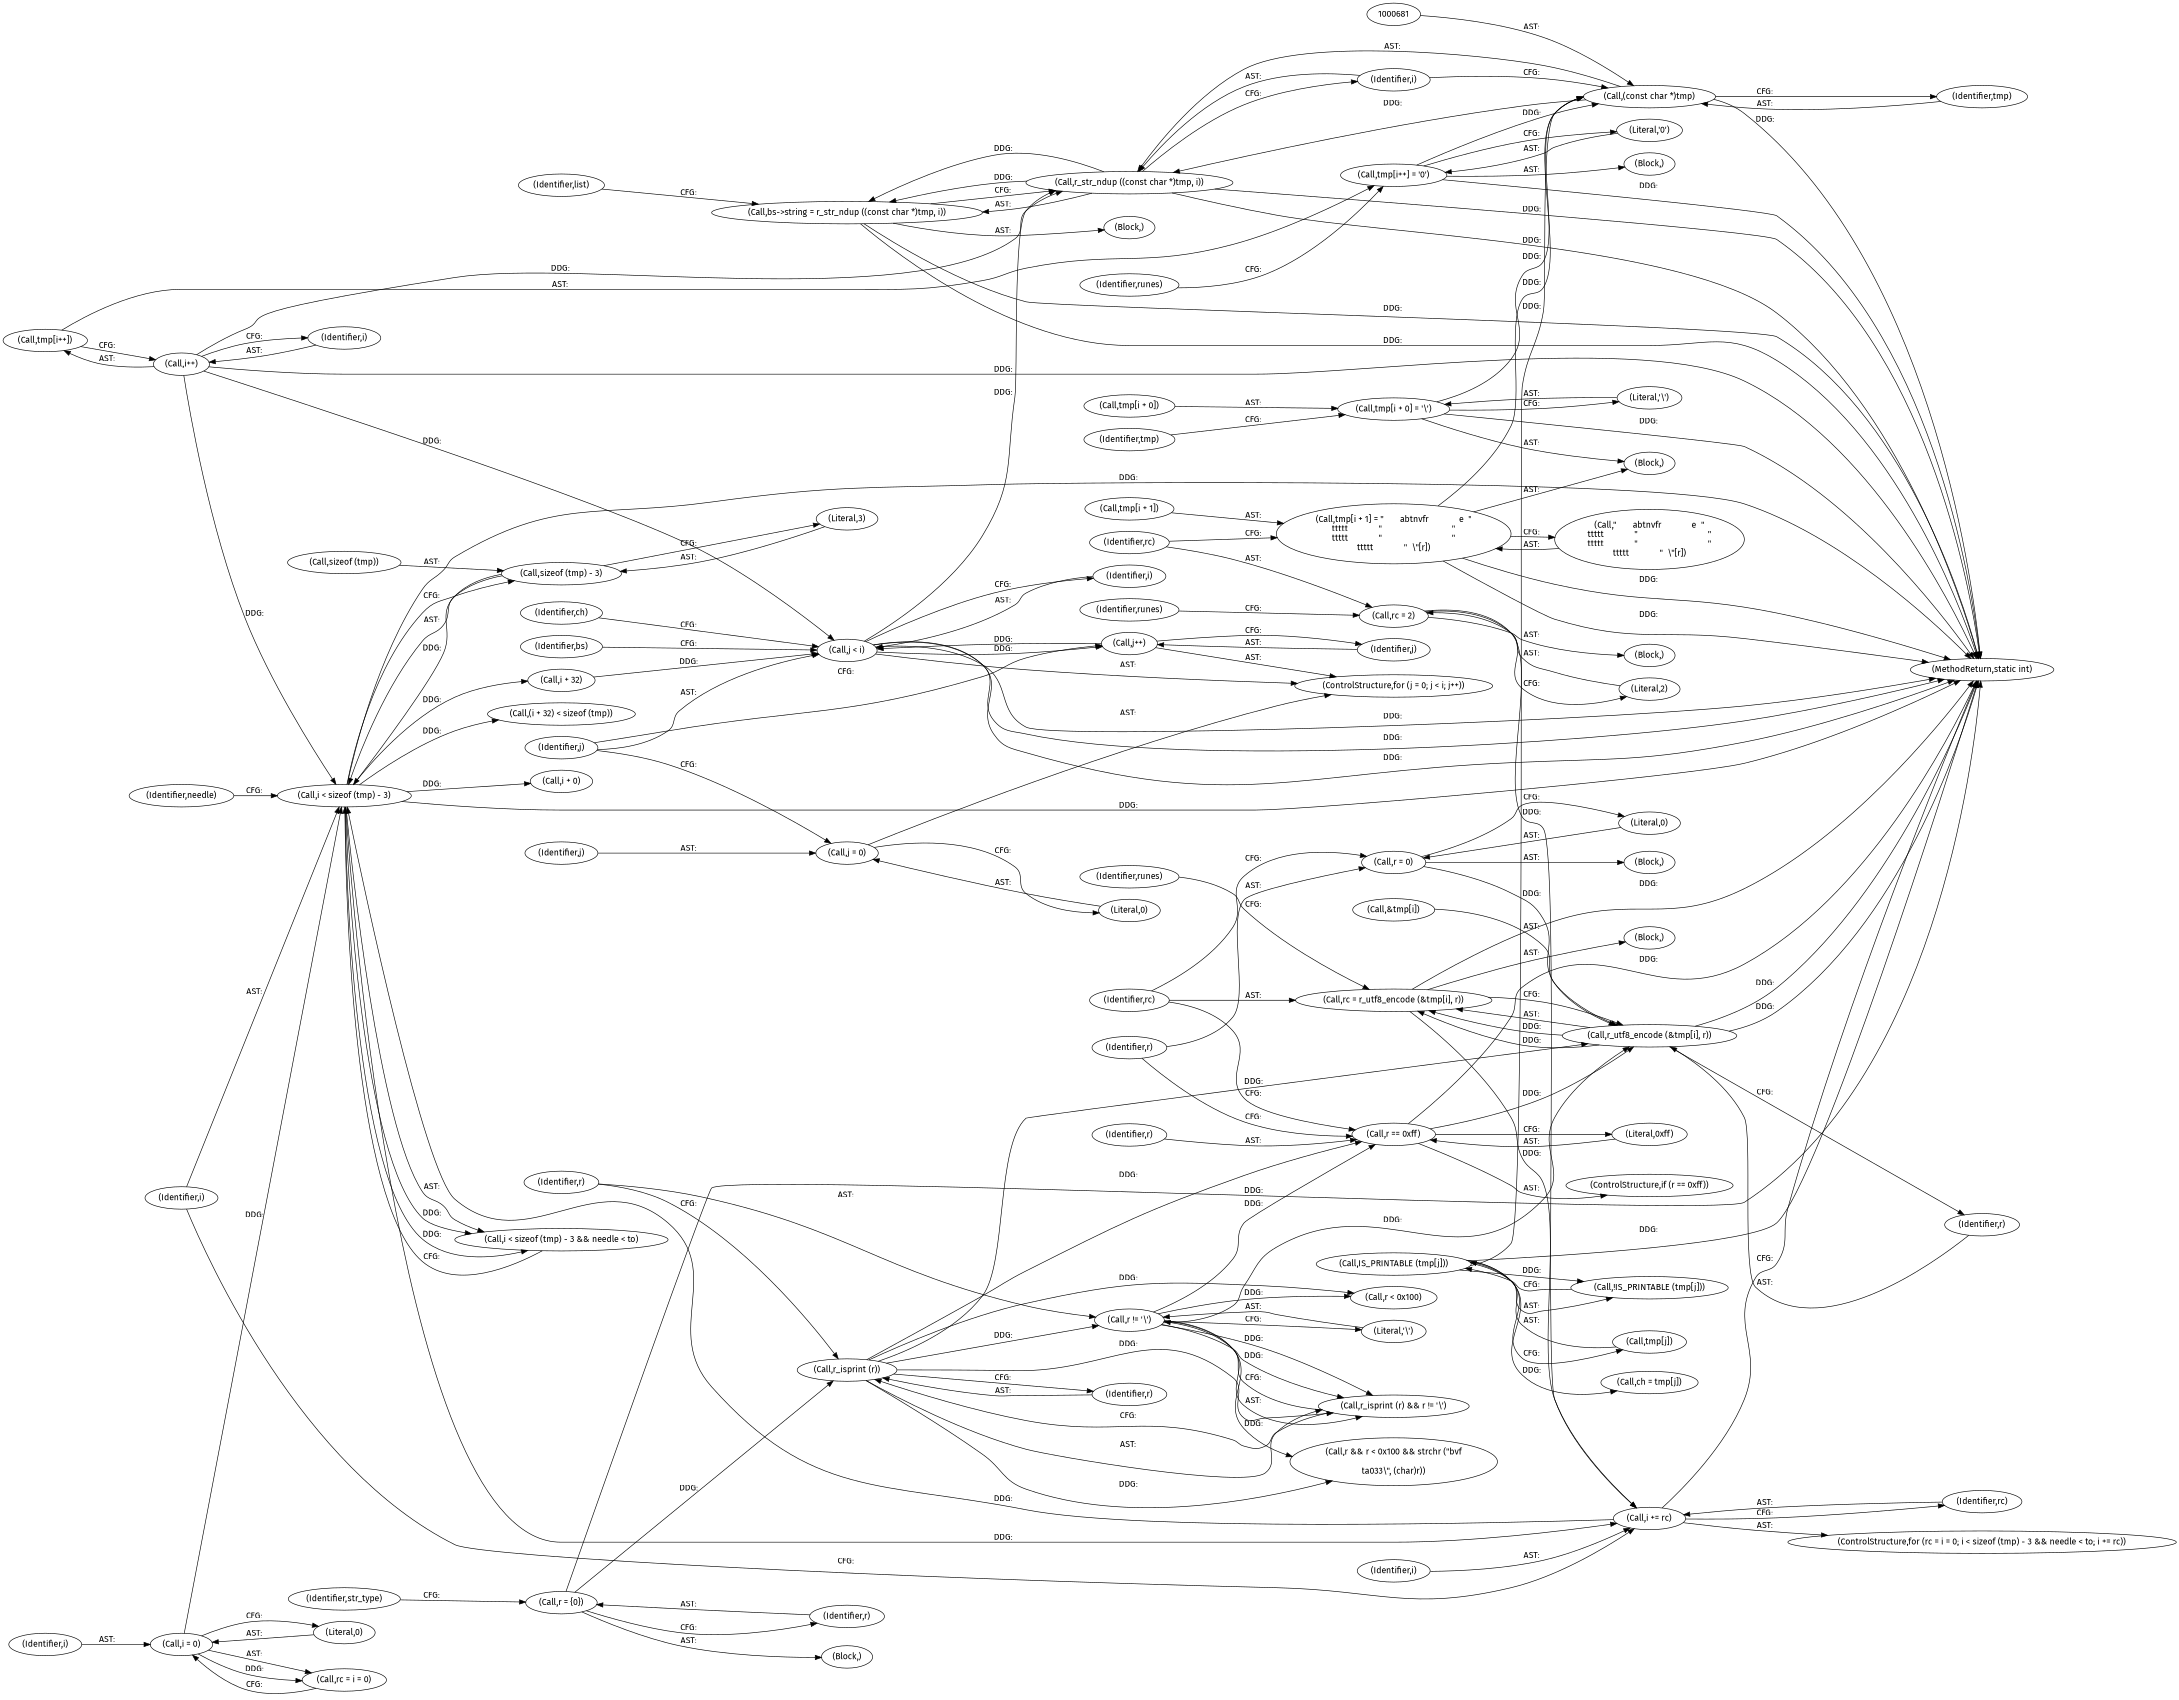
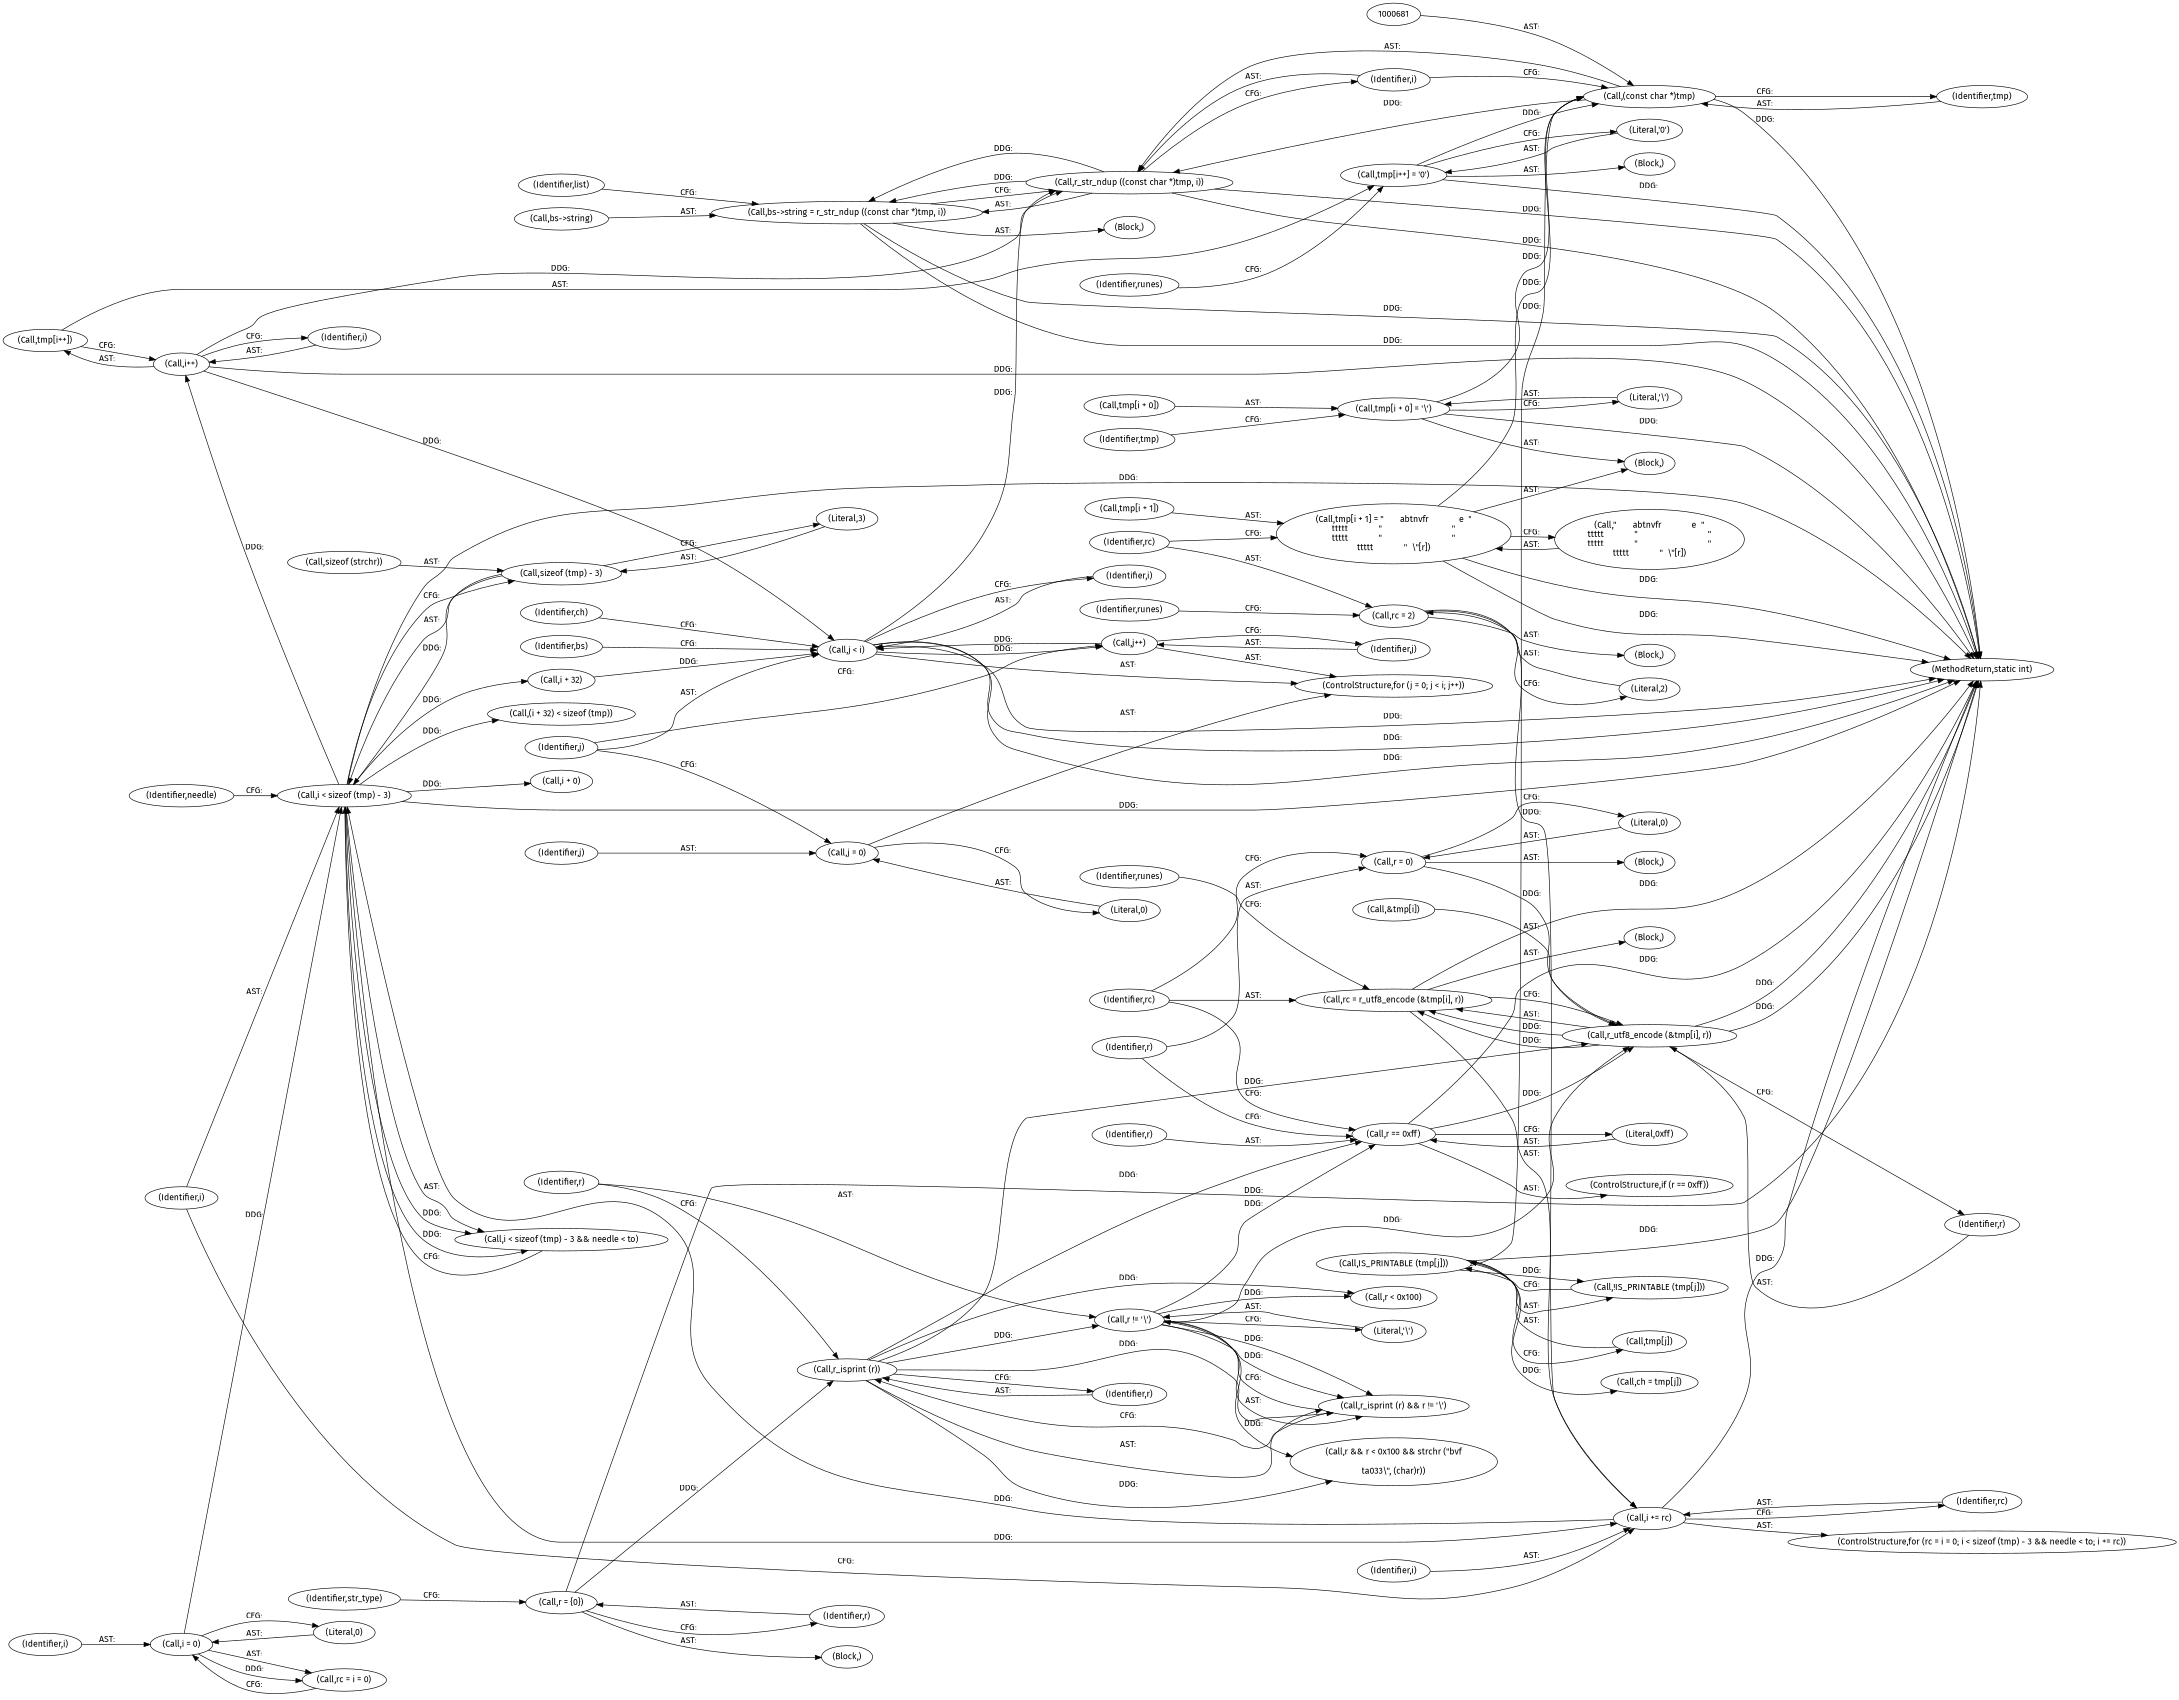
none -> (561, 219)
(344, 562) -> (344, 562)
(234, 587) -> (258, 585)
(1533, 1153) -> (1533, 1153)
(1766, 1259) -> (1766, 1259)
